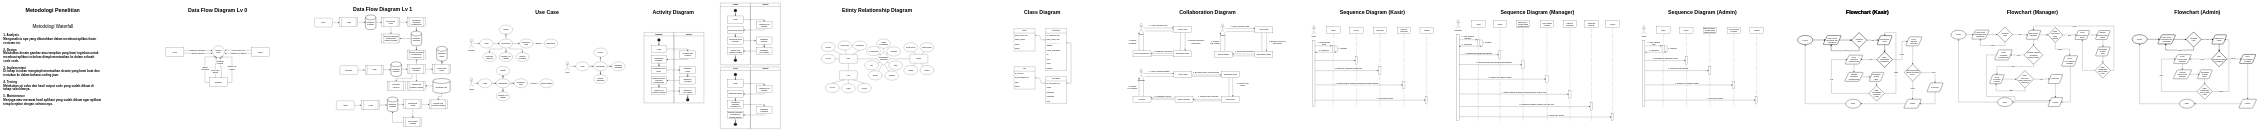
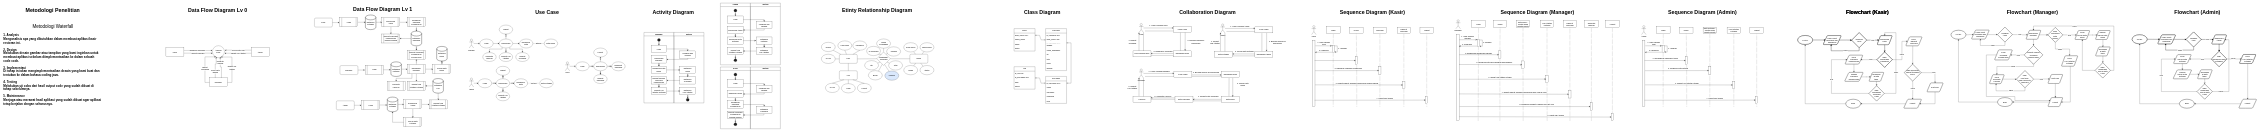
(892, 76) -> (892, 76)
(442, 86) -> (438, 86)
